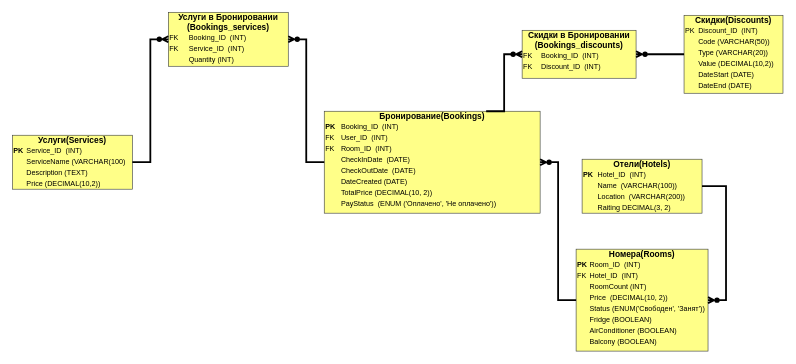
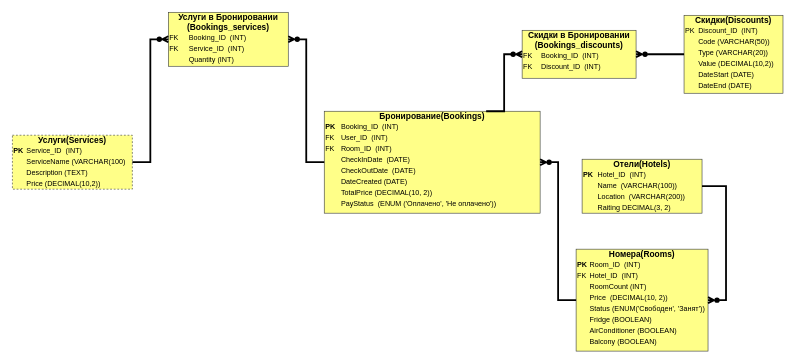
(72, 162) -> (72, 162)
